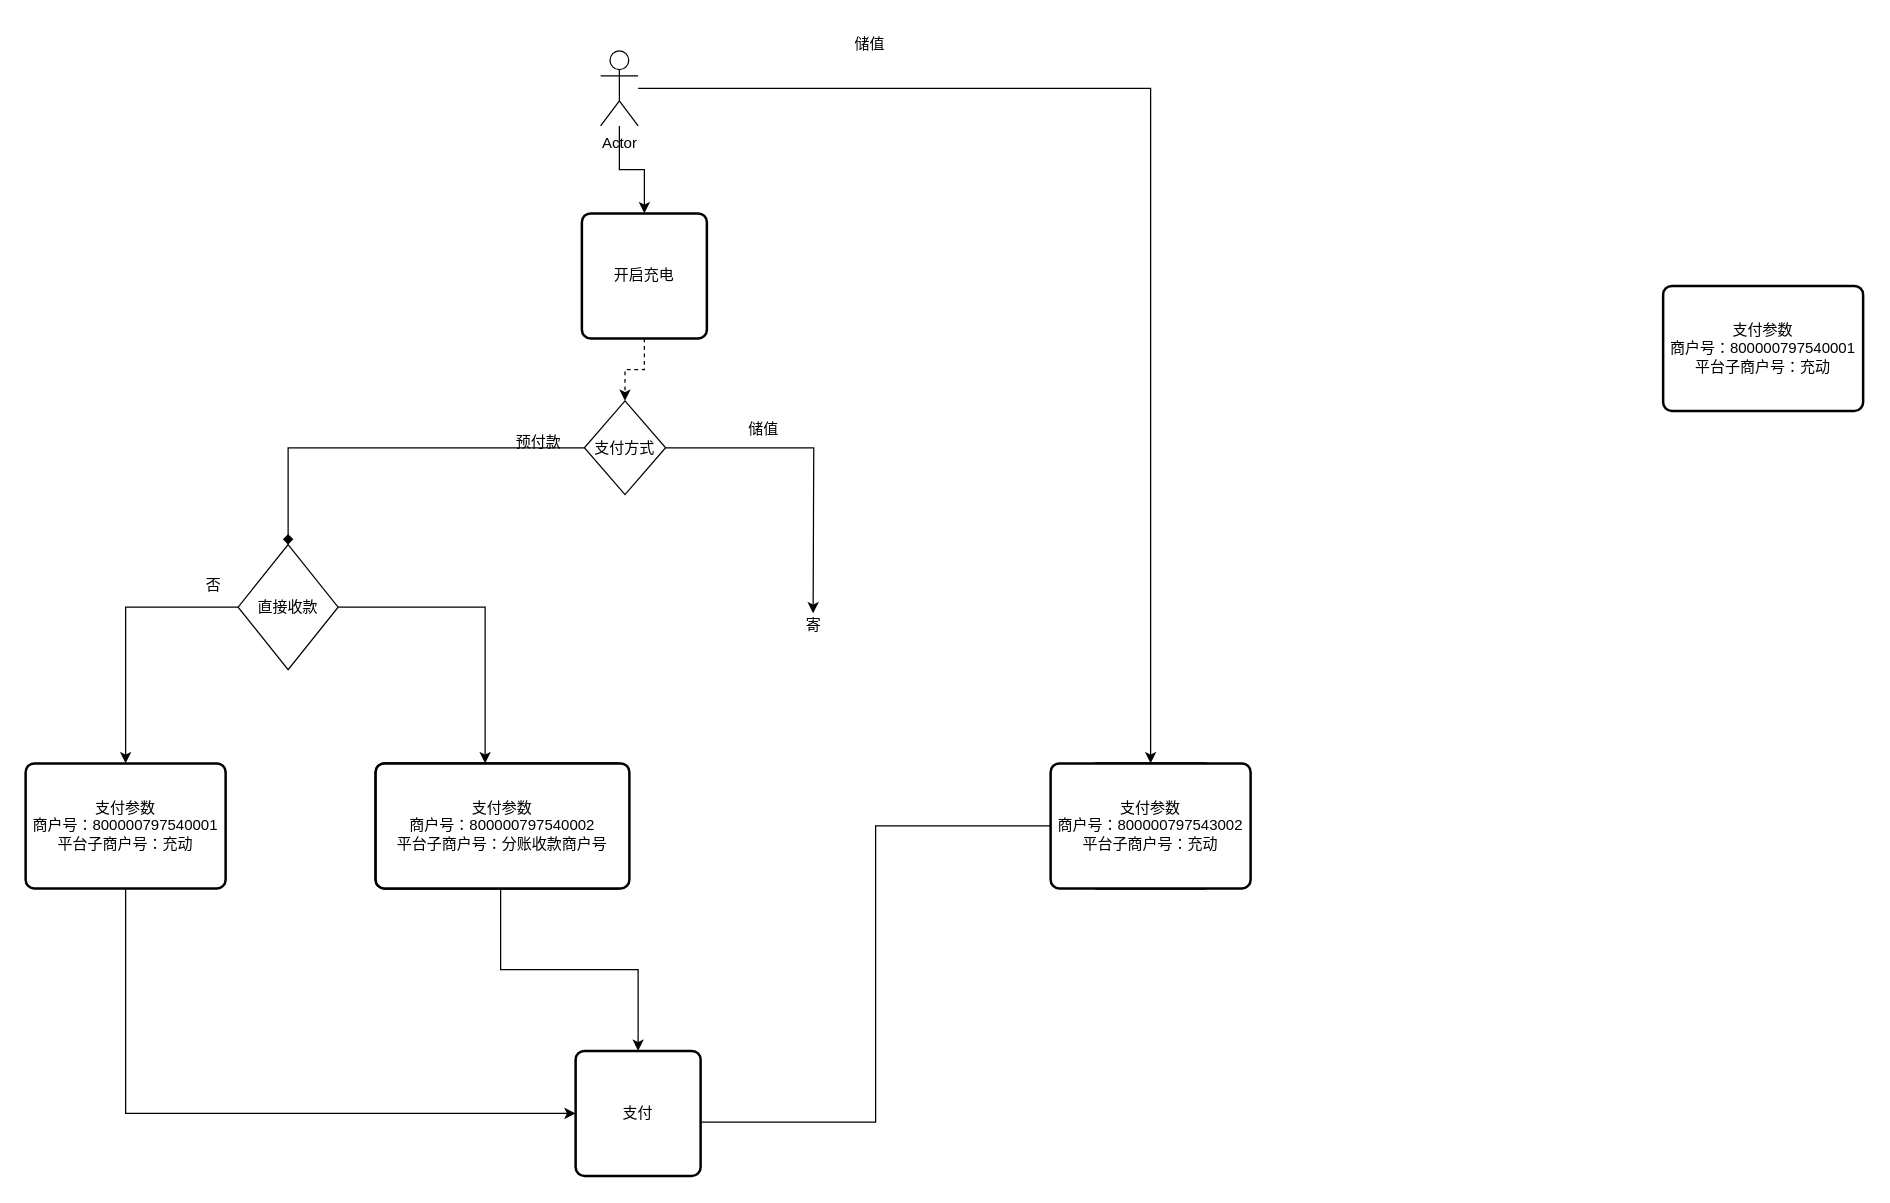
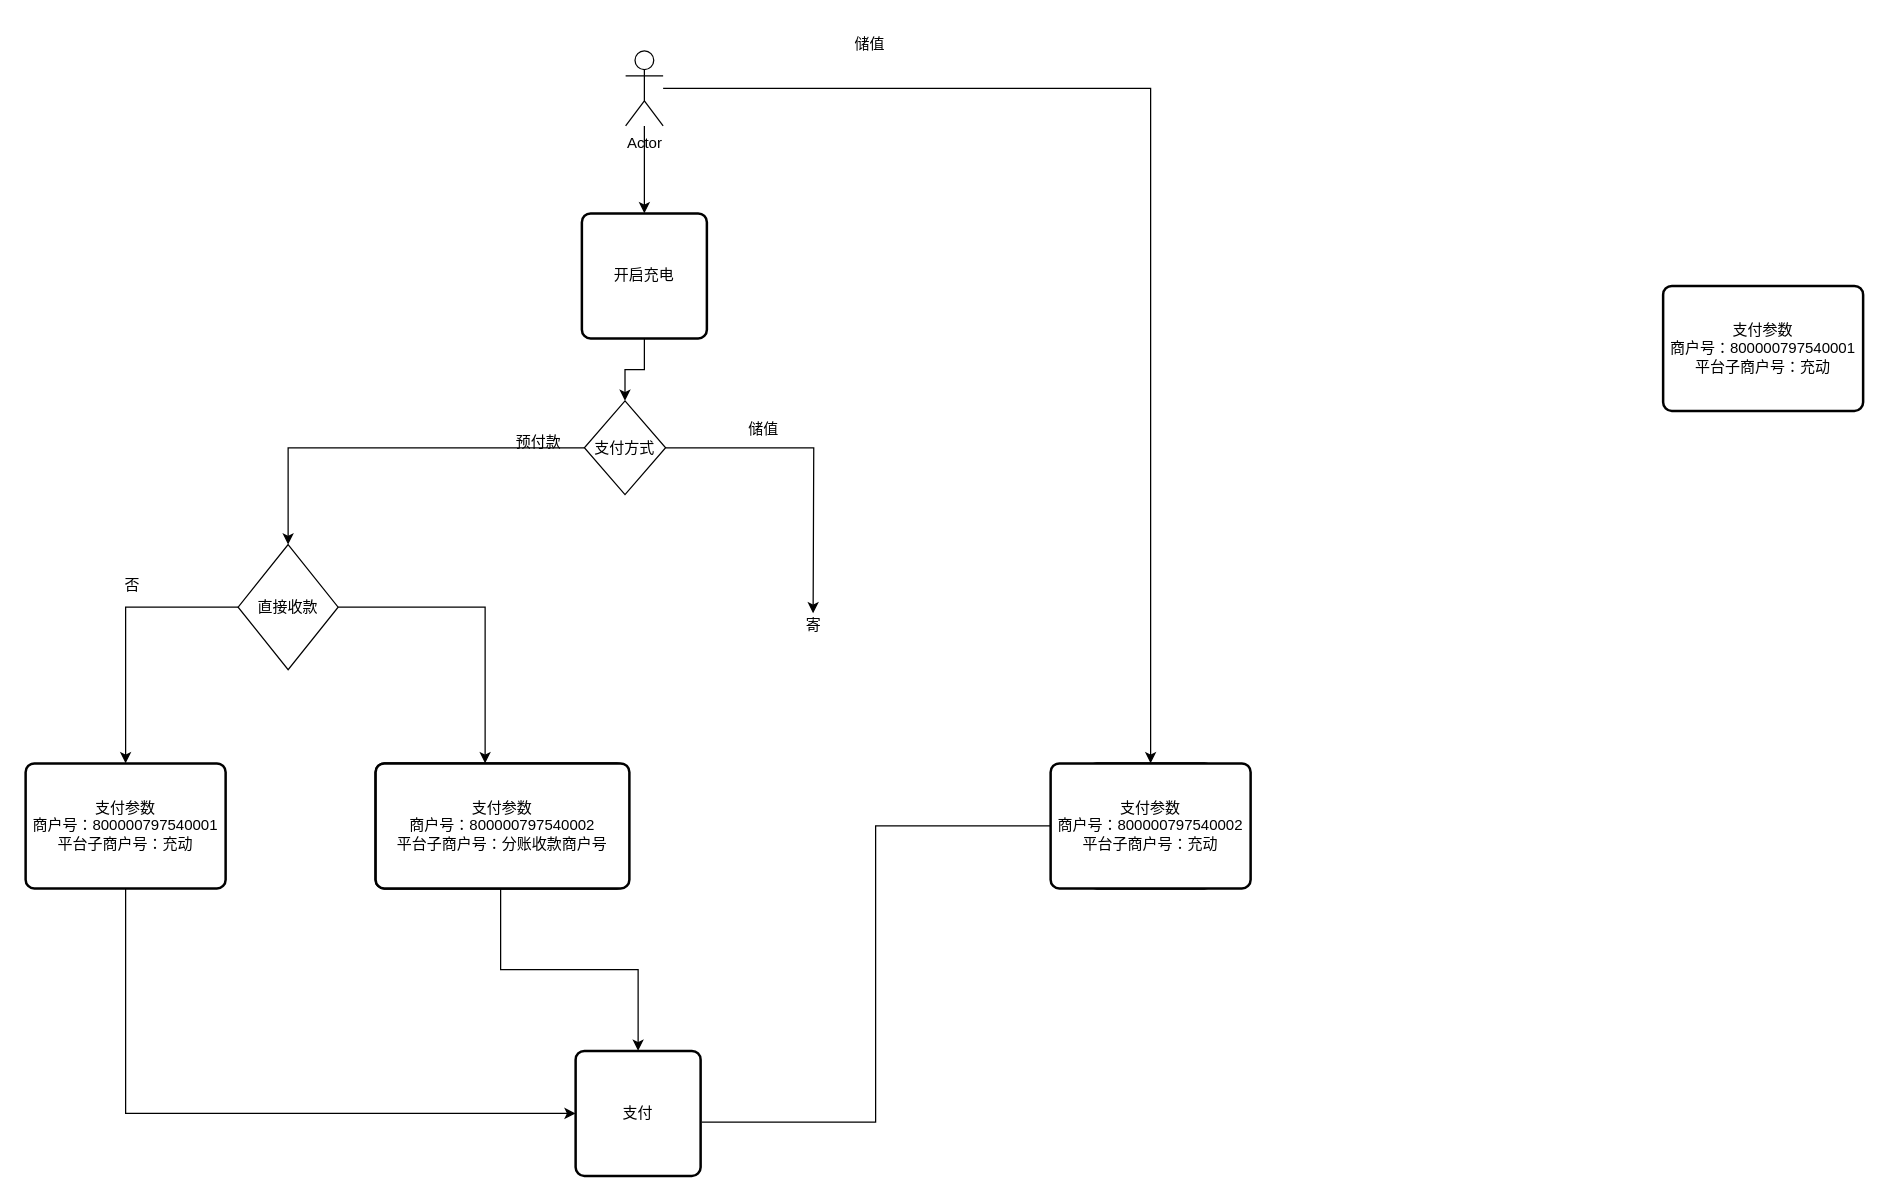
(619, 88) -> (644, 88)
(638, 369) -> (638, 369)
(288, 534) -> (288, 534)
(213, 586) -> (132, 586)
(1151, 826) -> (1151, 826)
